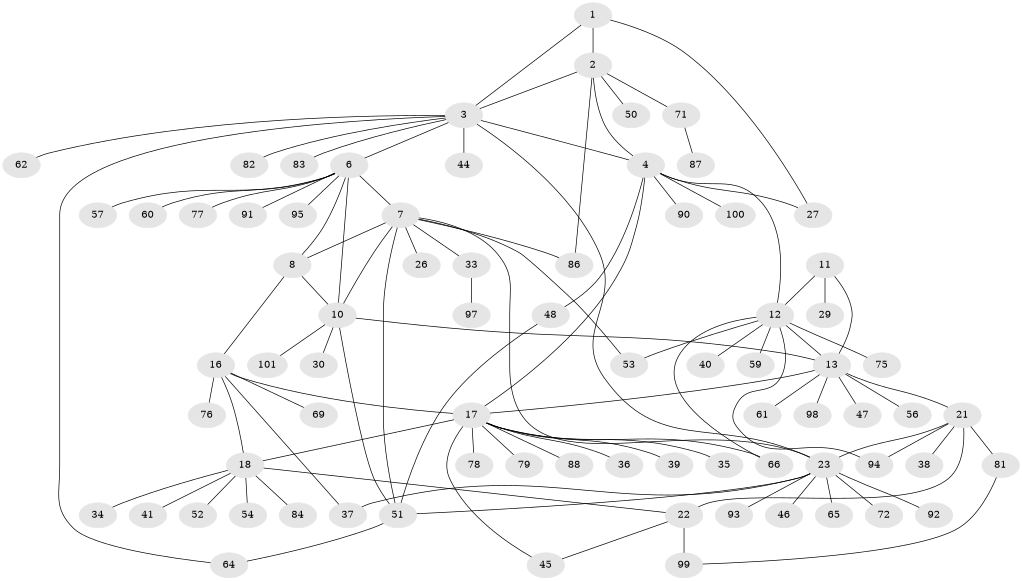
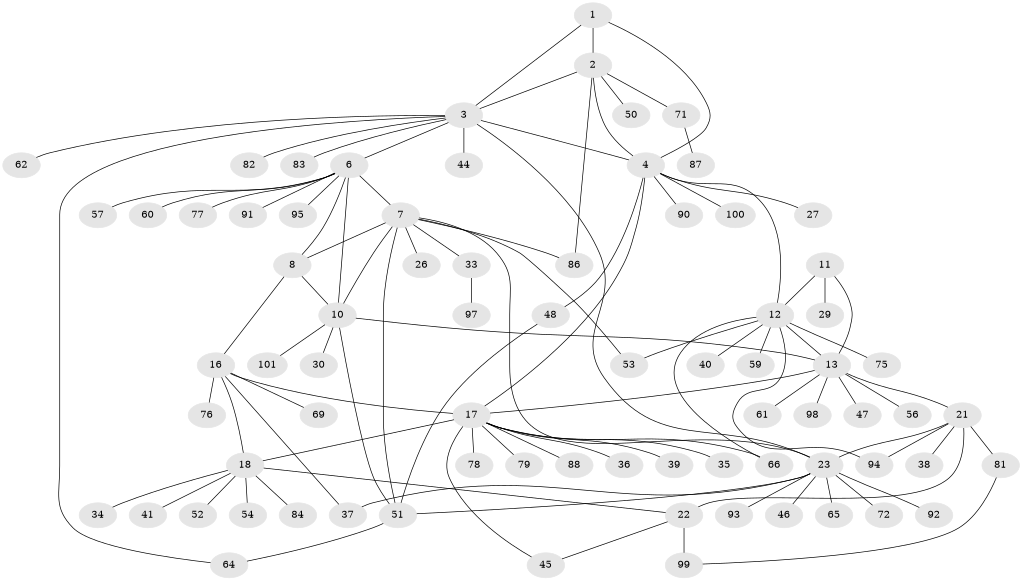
(727, 91) -> (693, 83)
